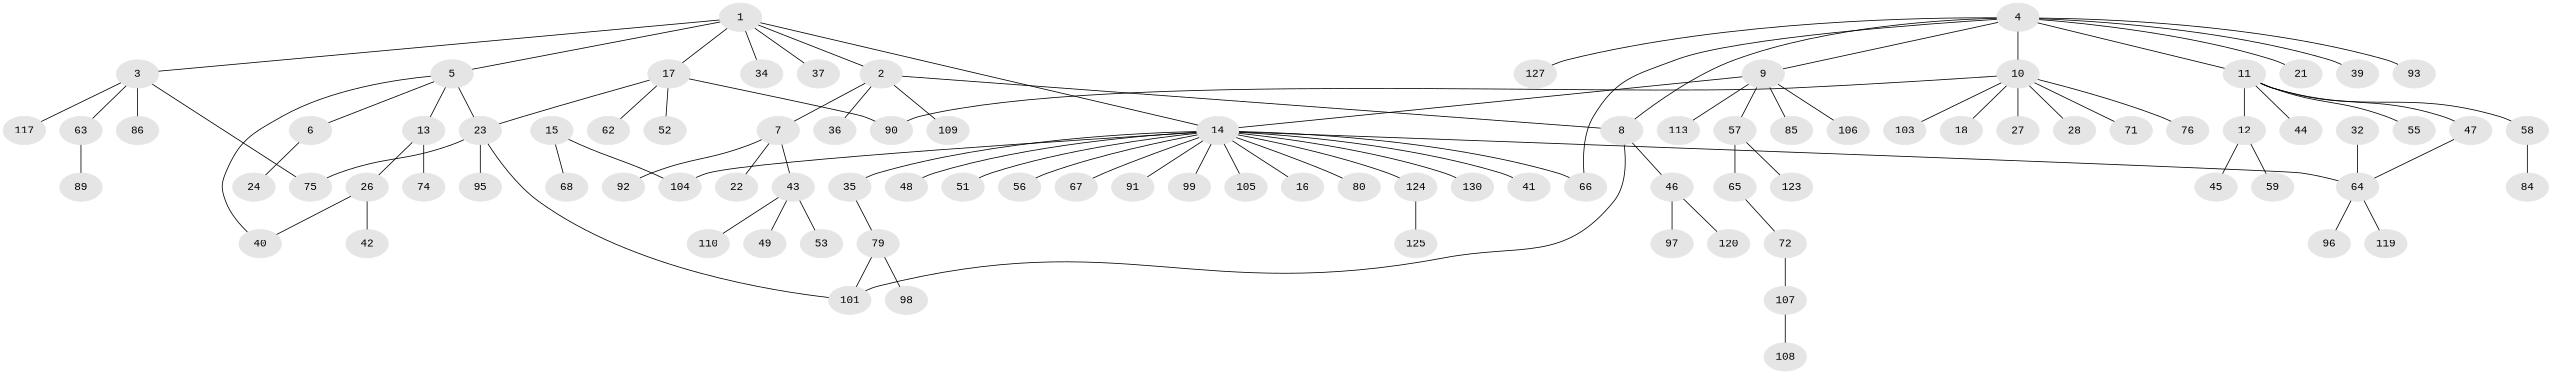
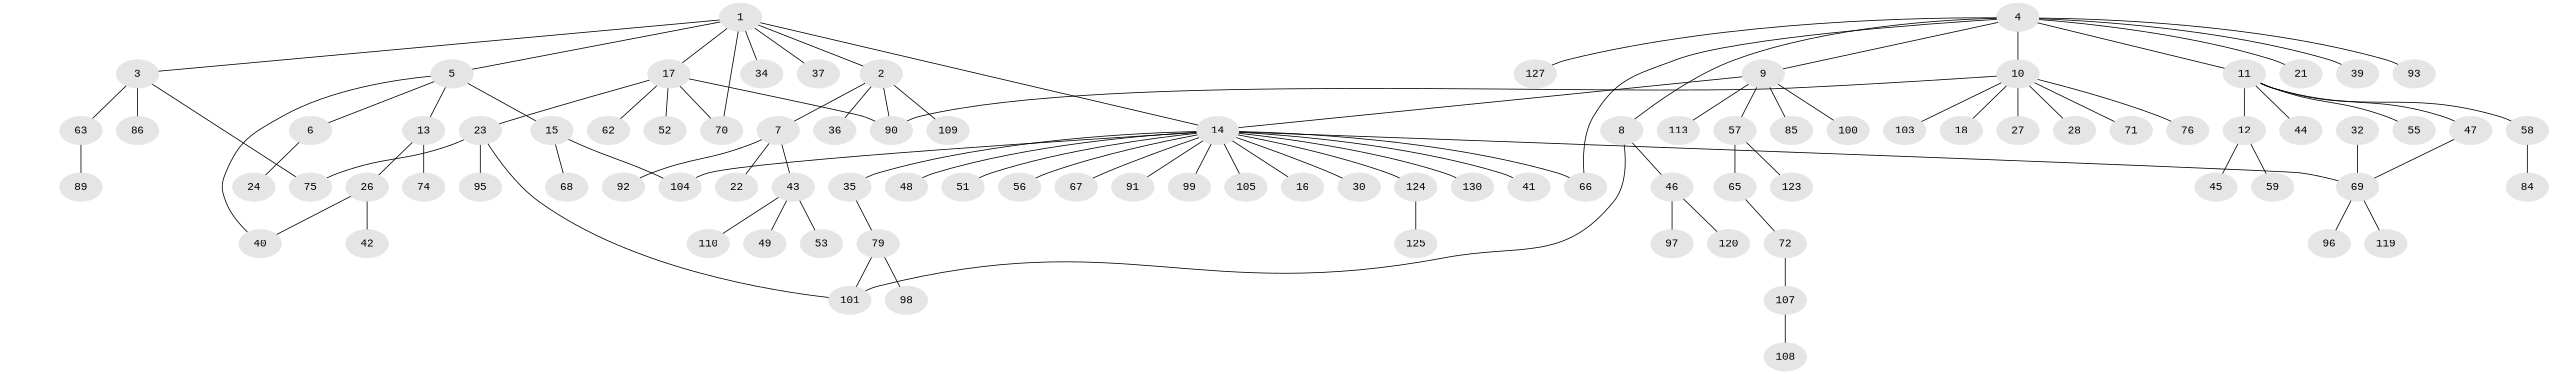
(466, 102) -> (502, 102)
(1251, 102) -> (886, 102)
(24, 130) -> none
none -> (722, 130)
(1848, 130) -> (1848, 130)
(1359, 187) -> (1359, 187)
(2358, 187) -> (2358, 187)
